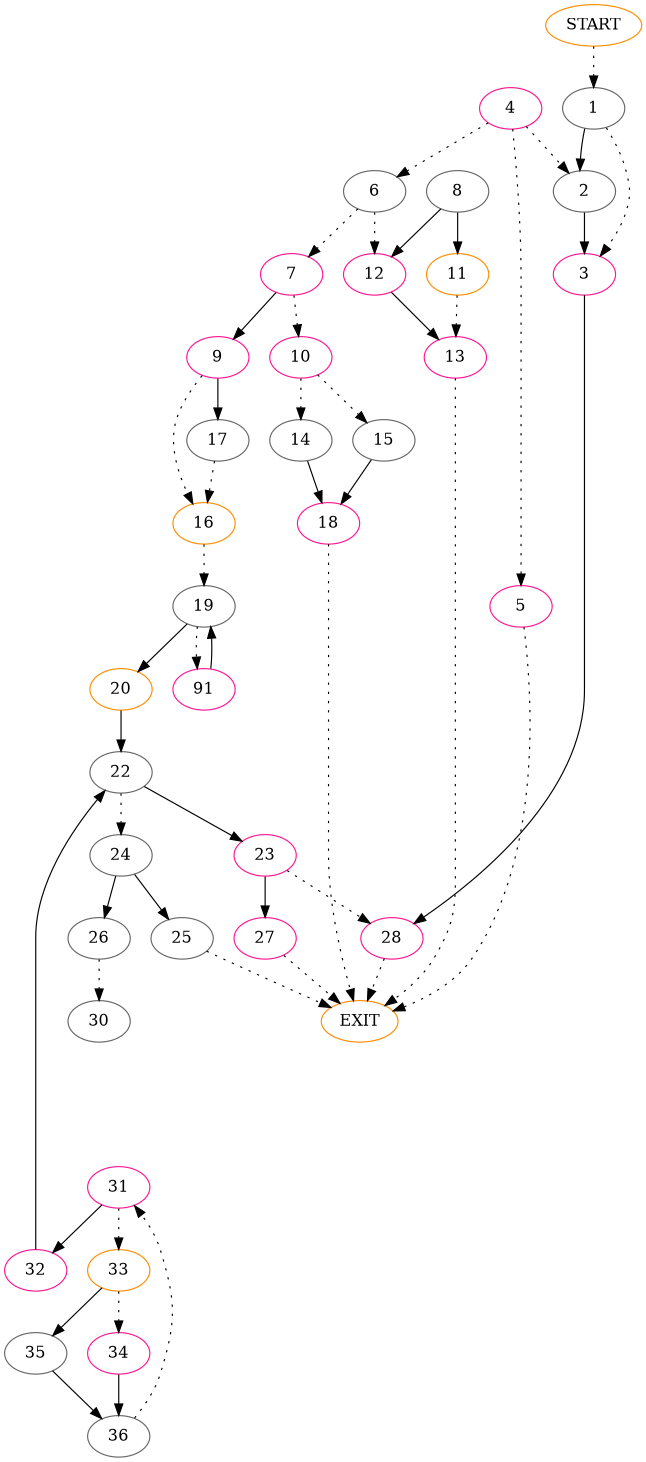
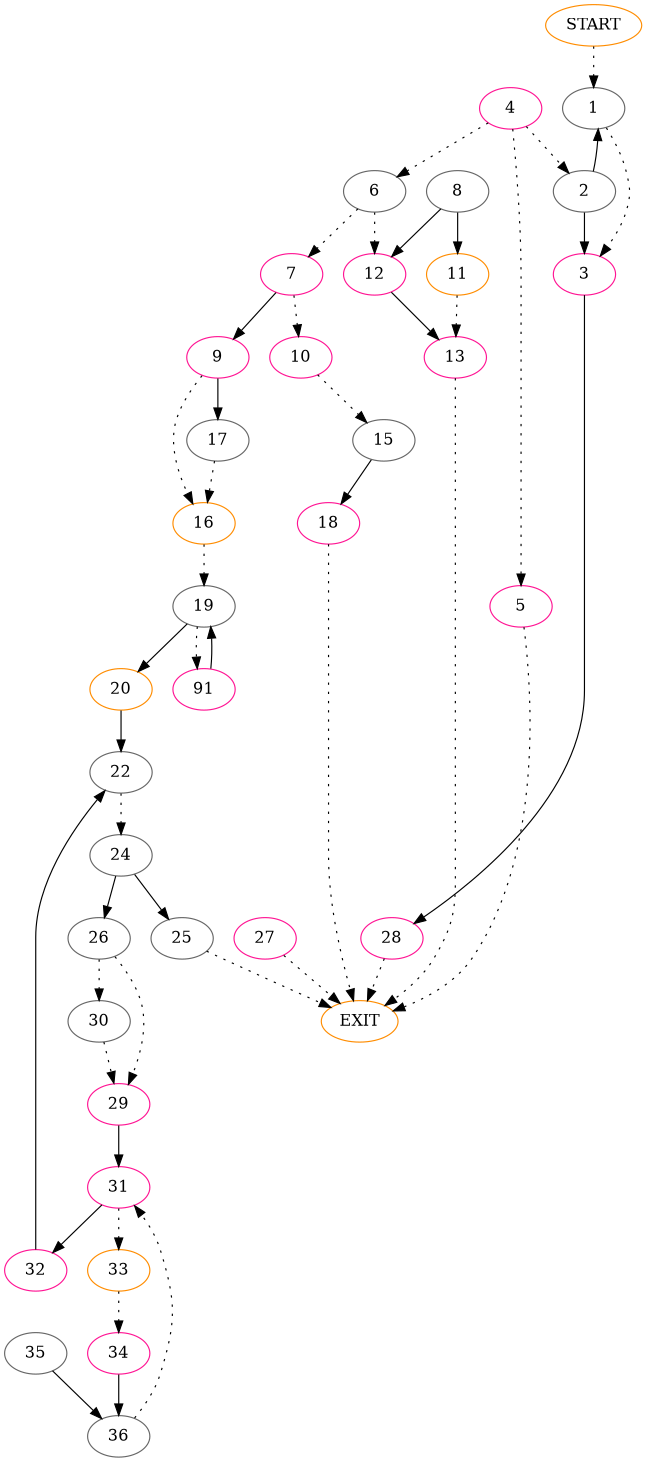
(582, 144) -> (596, 156)
(301, 440) -> none
(265, 855) -> none
none -> (119, 1104)
(81, 1308) -> none
